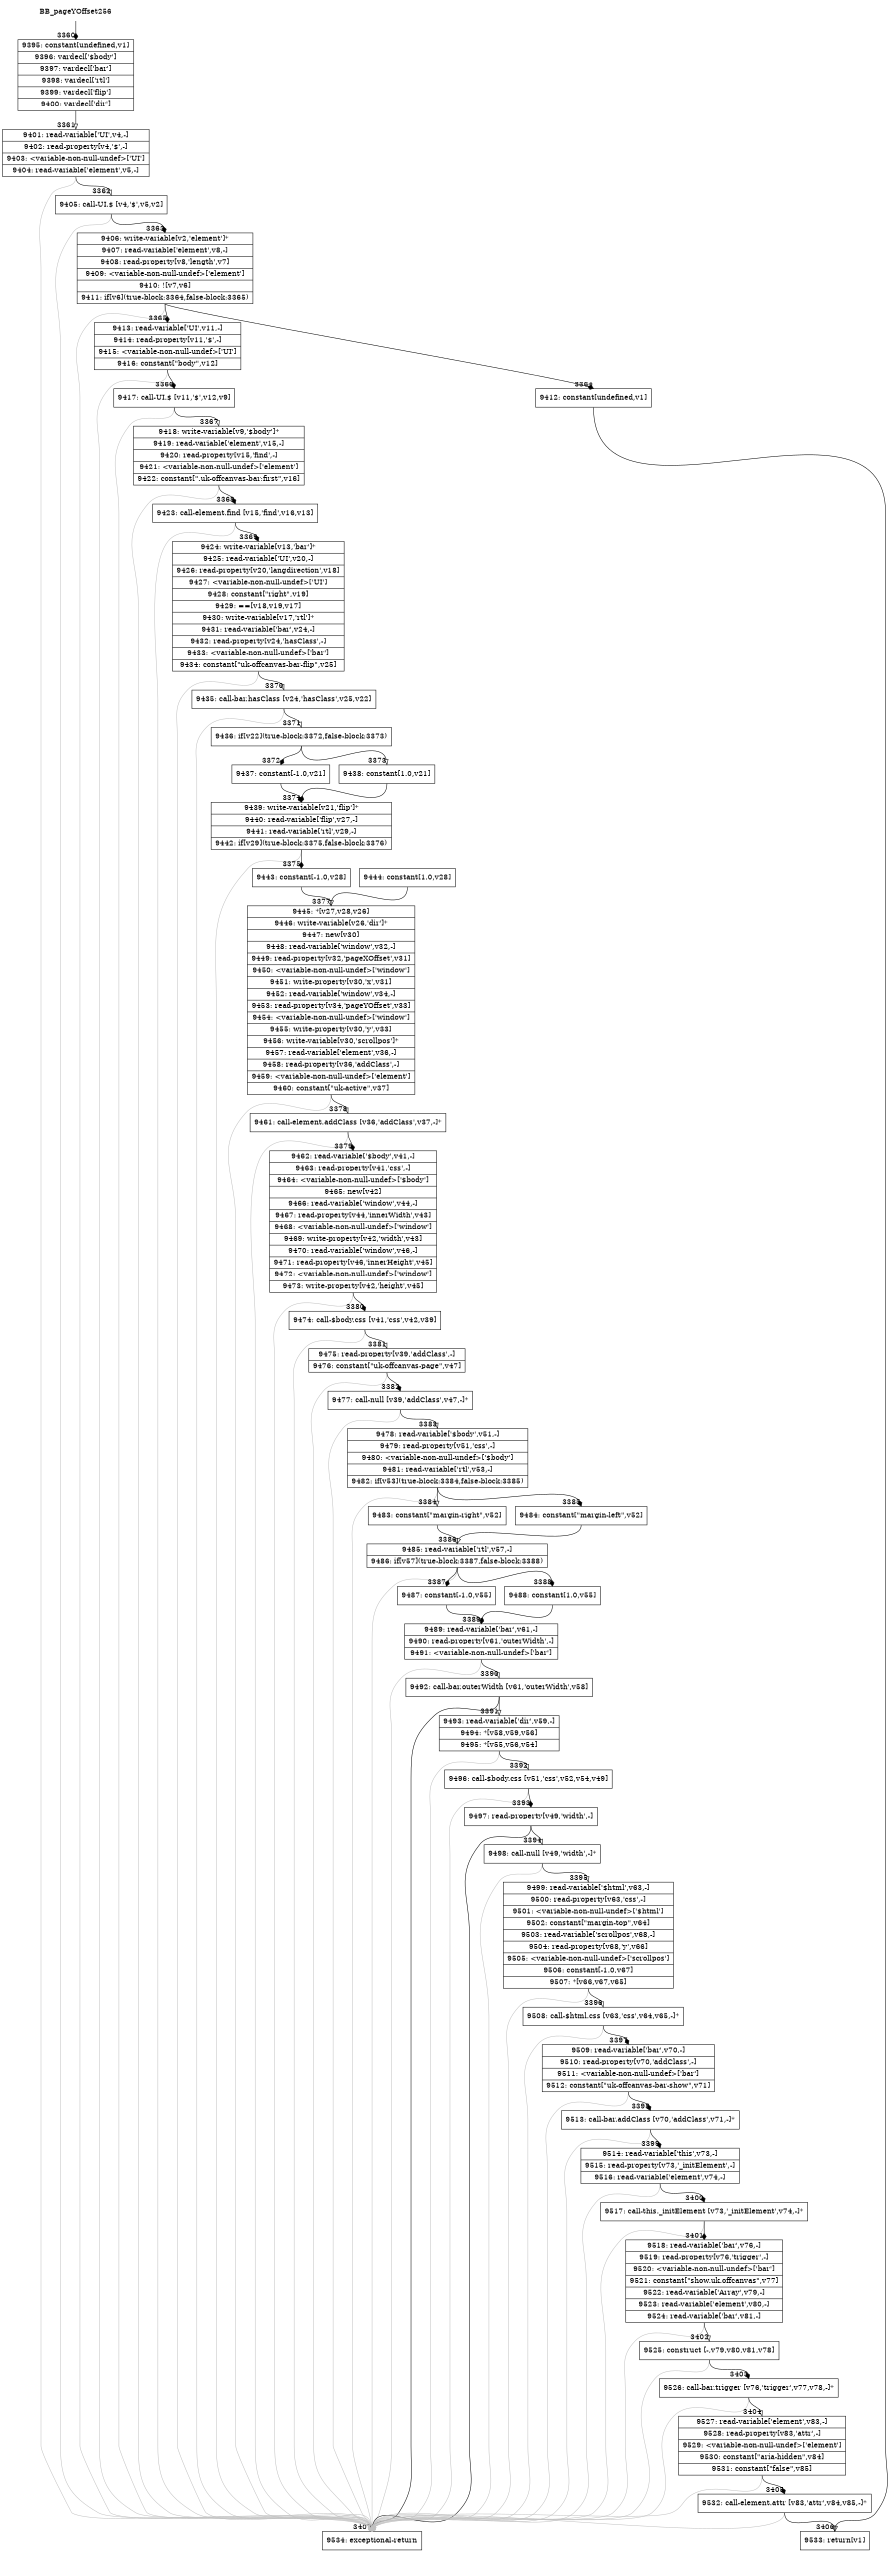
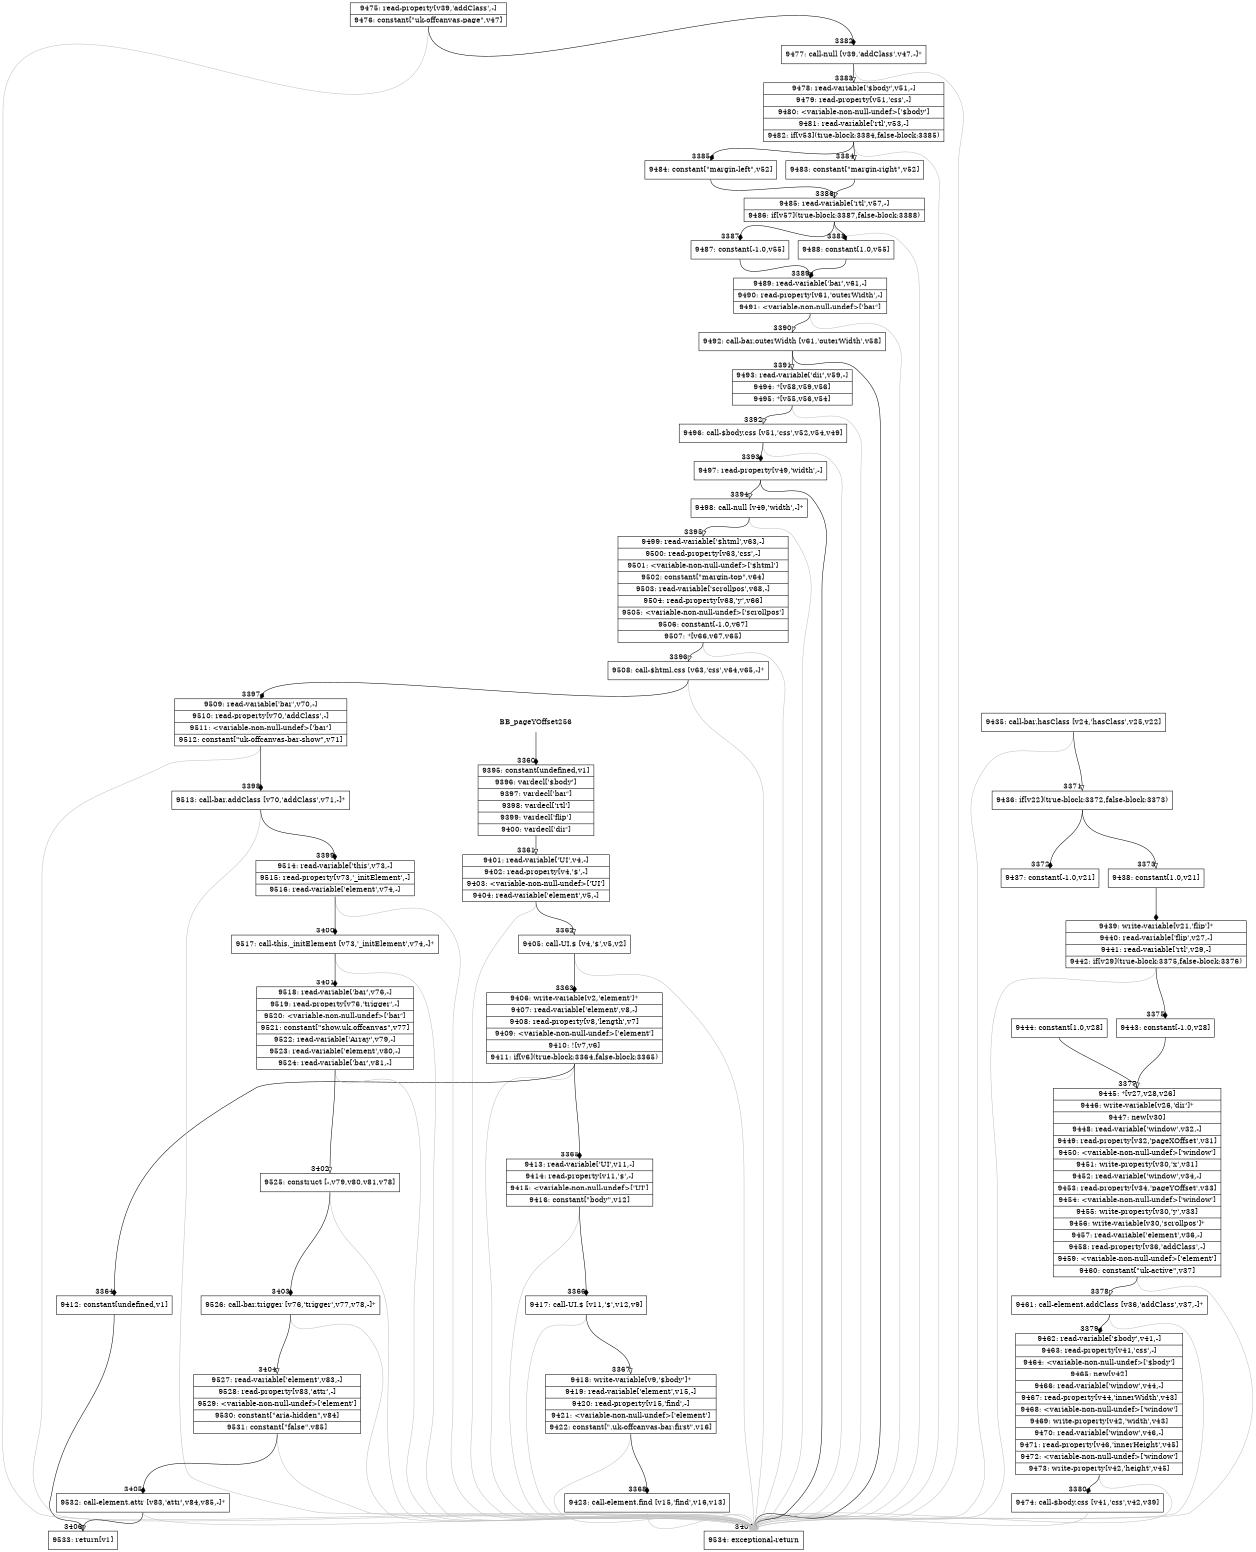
(258, 606) -> none
(288, 792) -> none
(373, 1338) -> none
